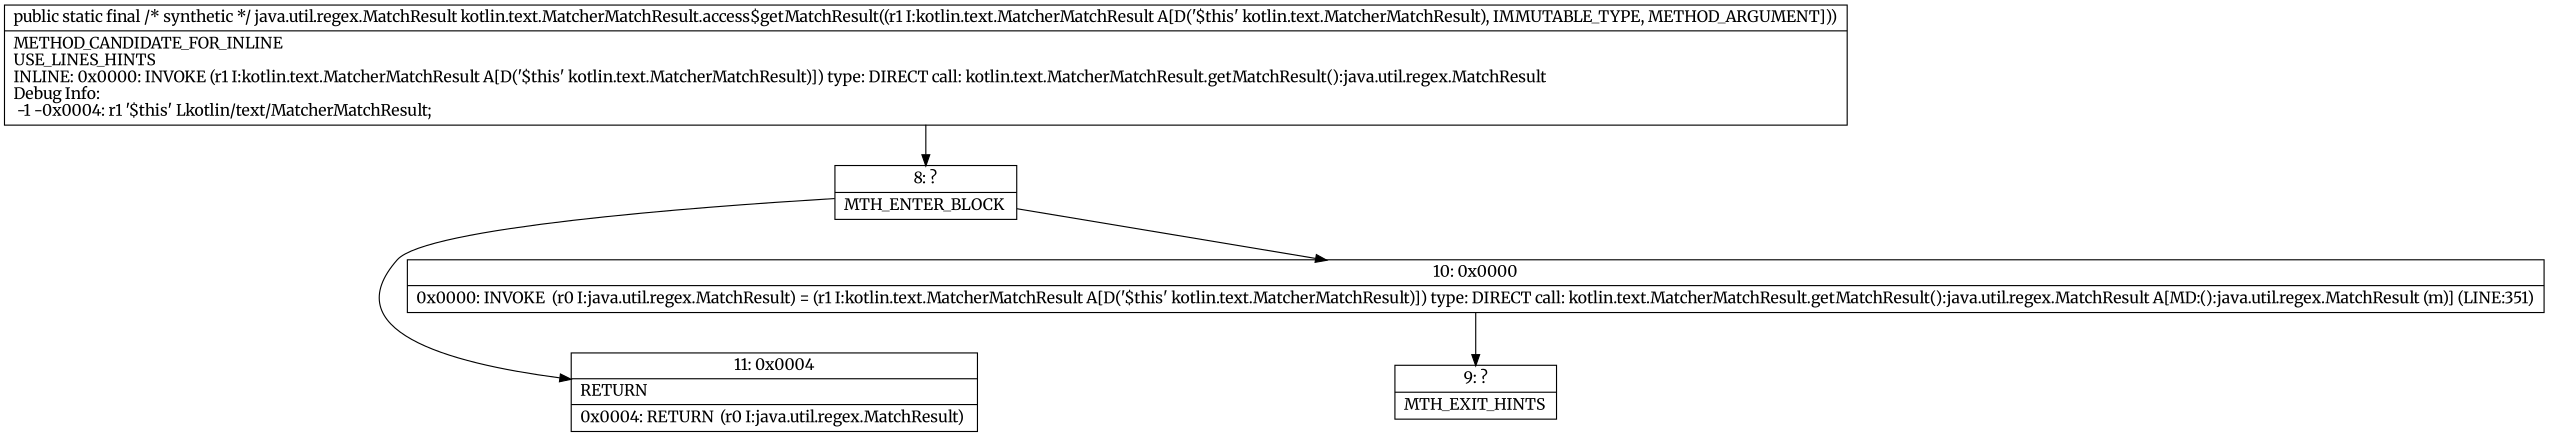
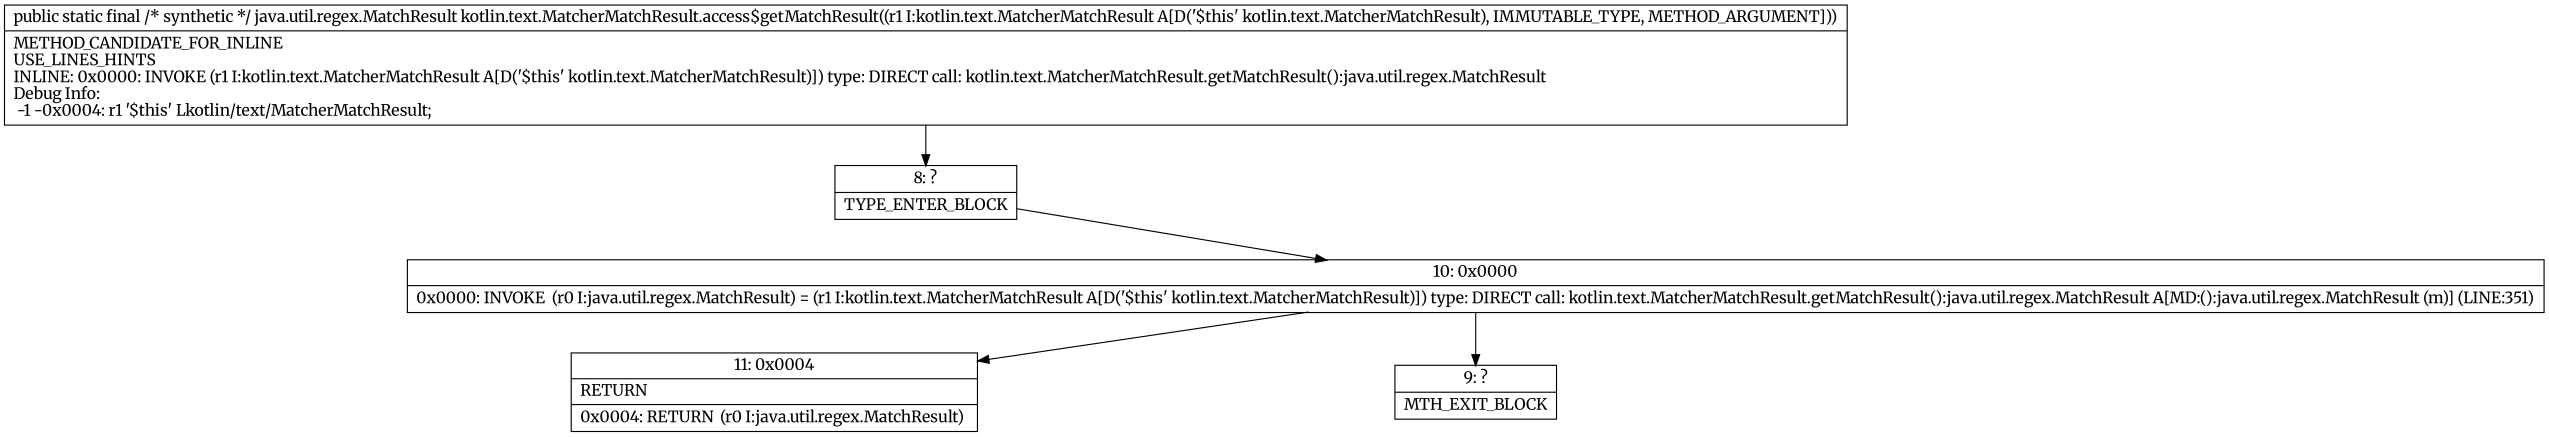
(924, 205) -> (926, 205)
(489, 232) -> (1149, 336)
(1475, 405) -> (1476, 405)
